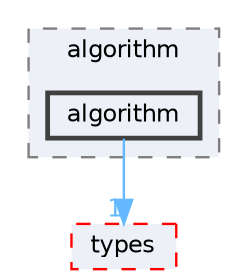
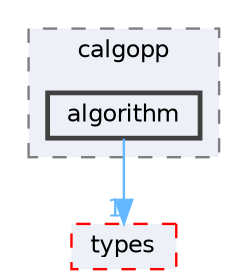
(124, 51) -> (124, 51)
